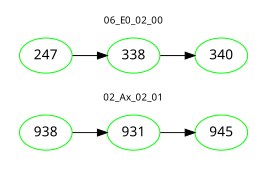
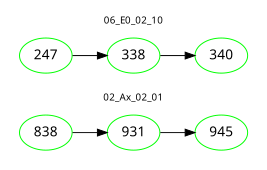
(134, 21) -> (134, 21)
(46, 133) -> (46, 133)
